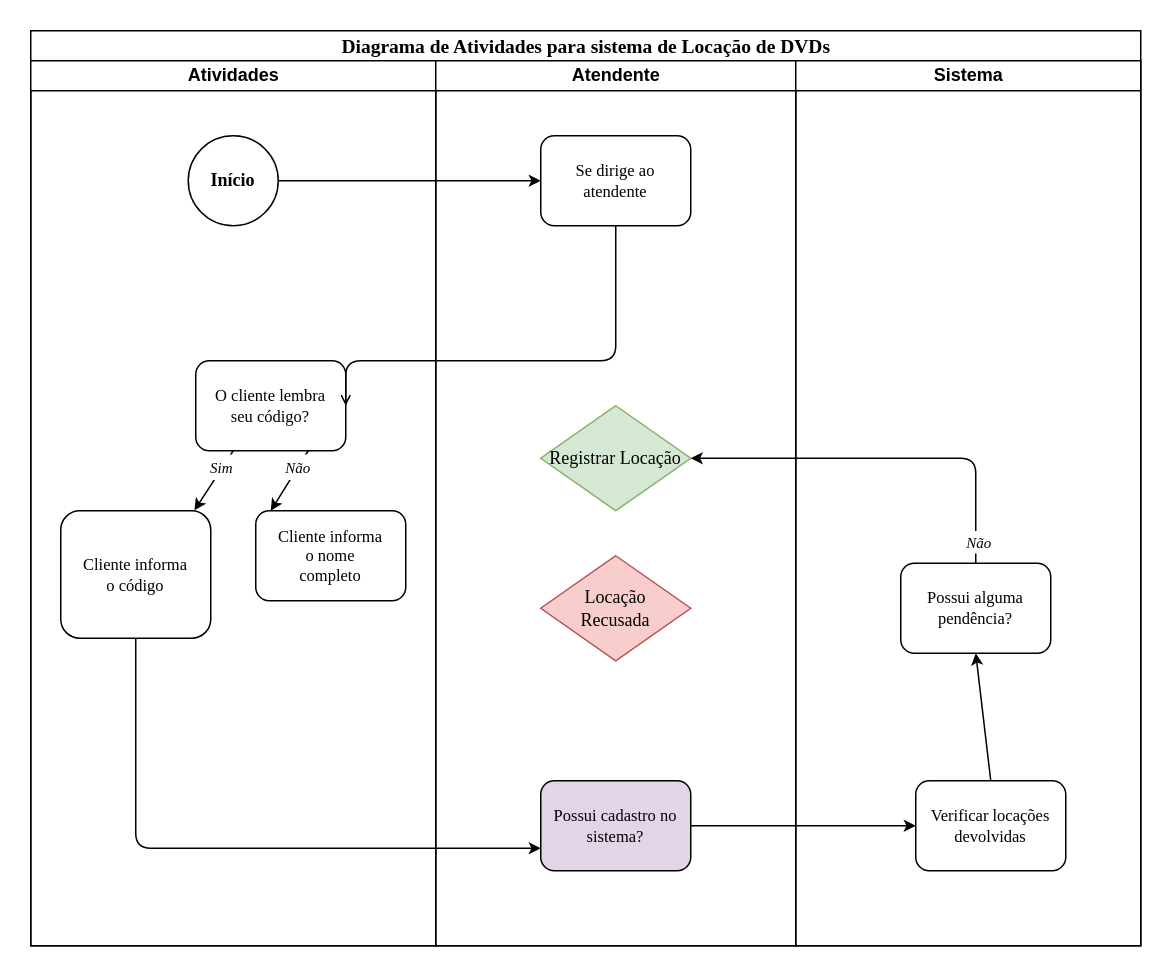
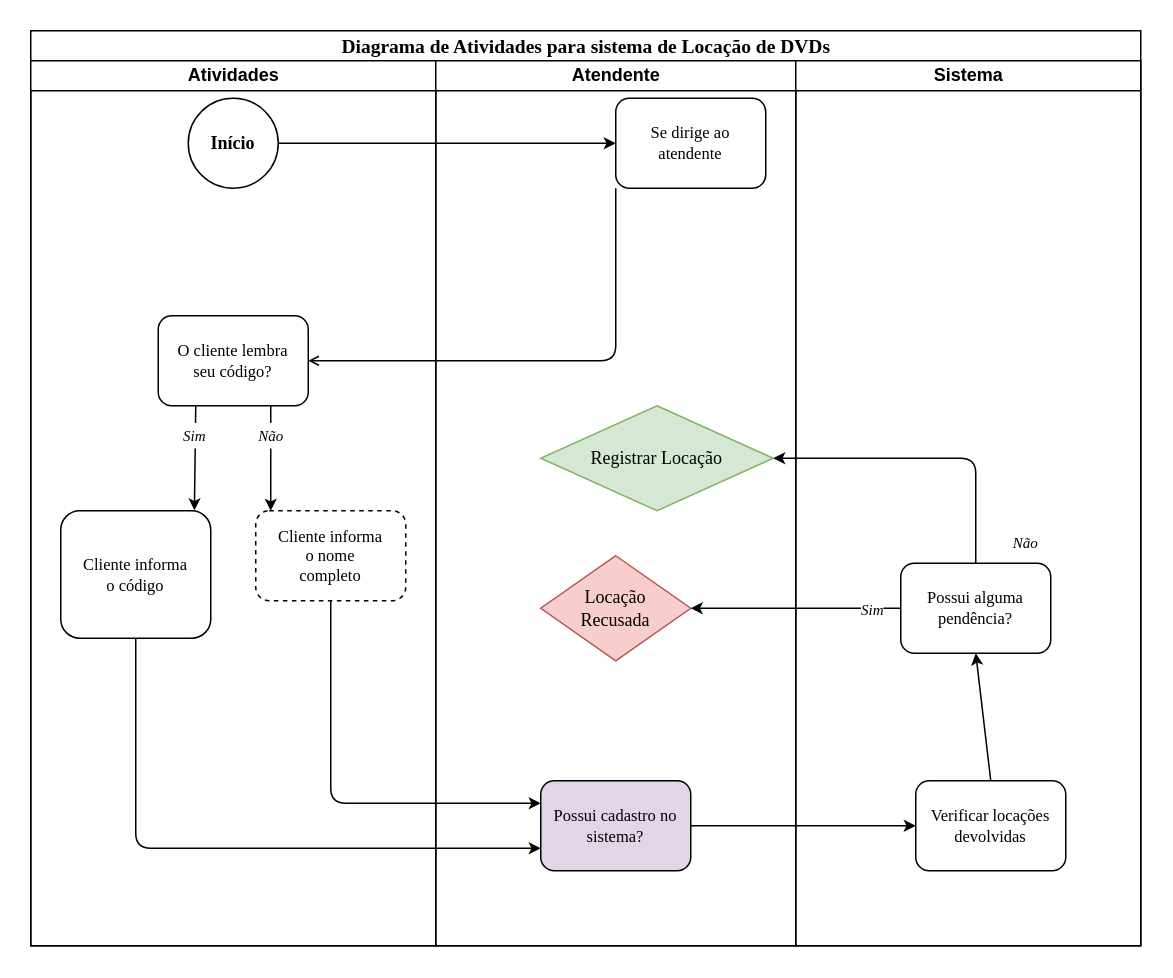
(233, 181) -> (233, 143)
(616, 181) -> (691, 143)
(271, 406) -> (233, 361)
(616, 458) -> (657, 458)
(331, 556) -> (331, 556)
none -> (800, 608)
none -> (334, 799)
